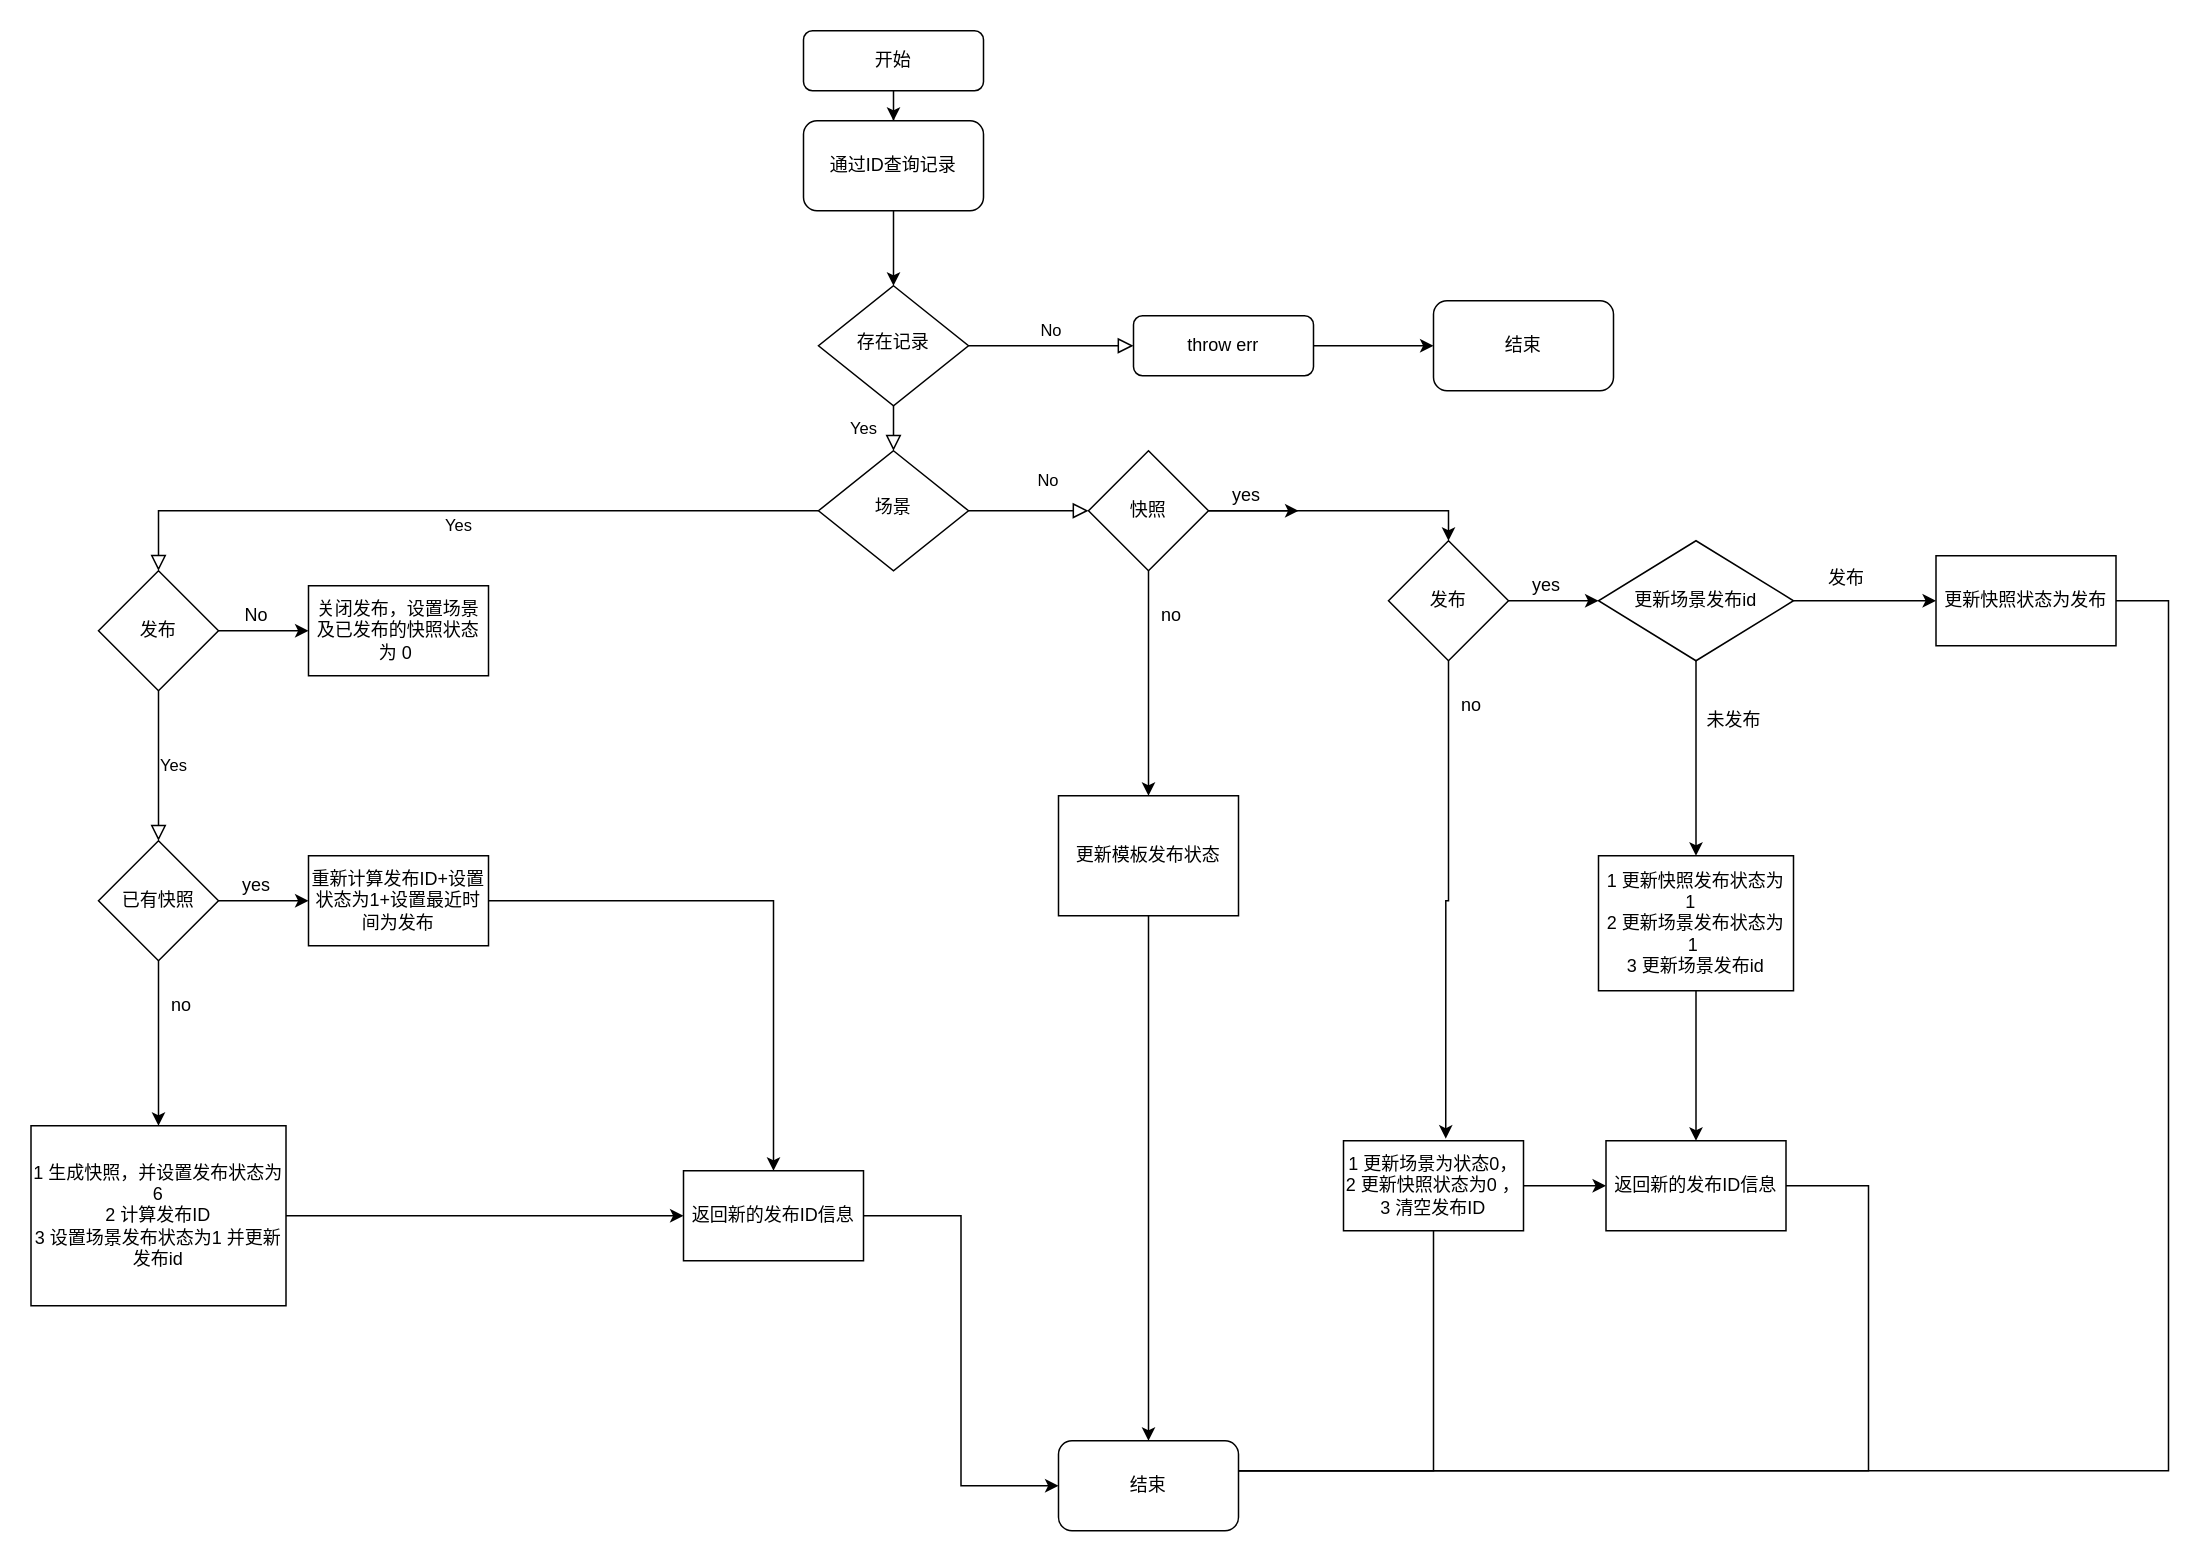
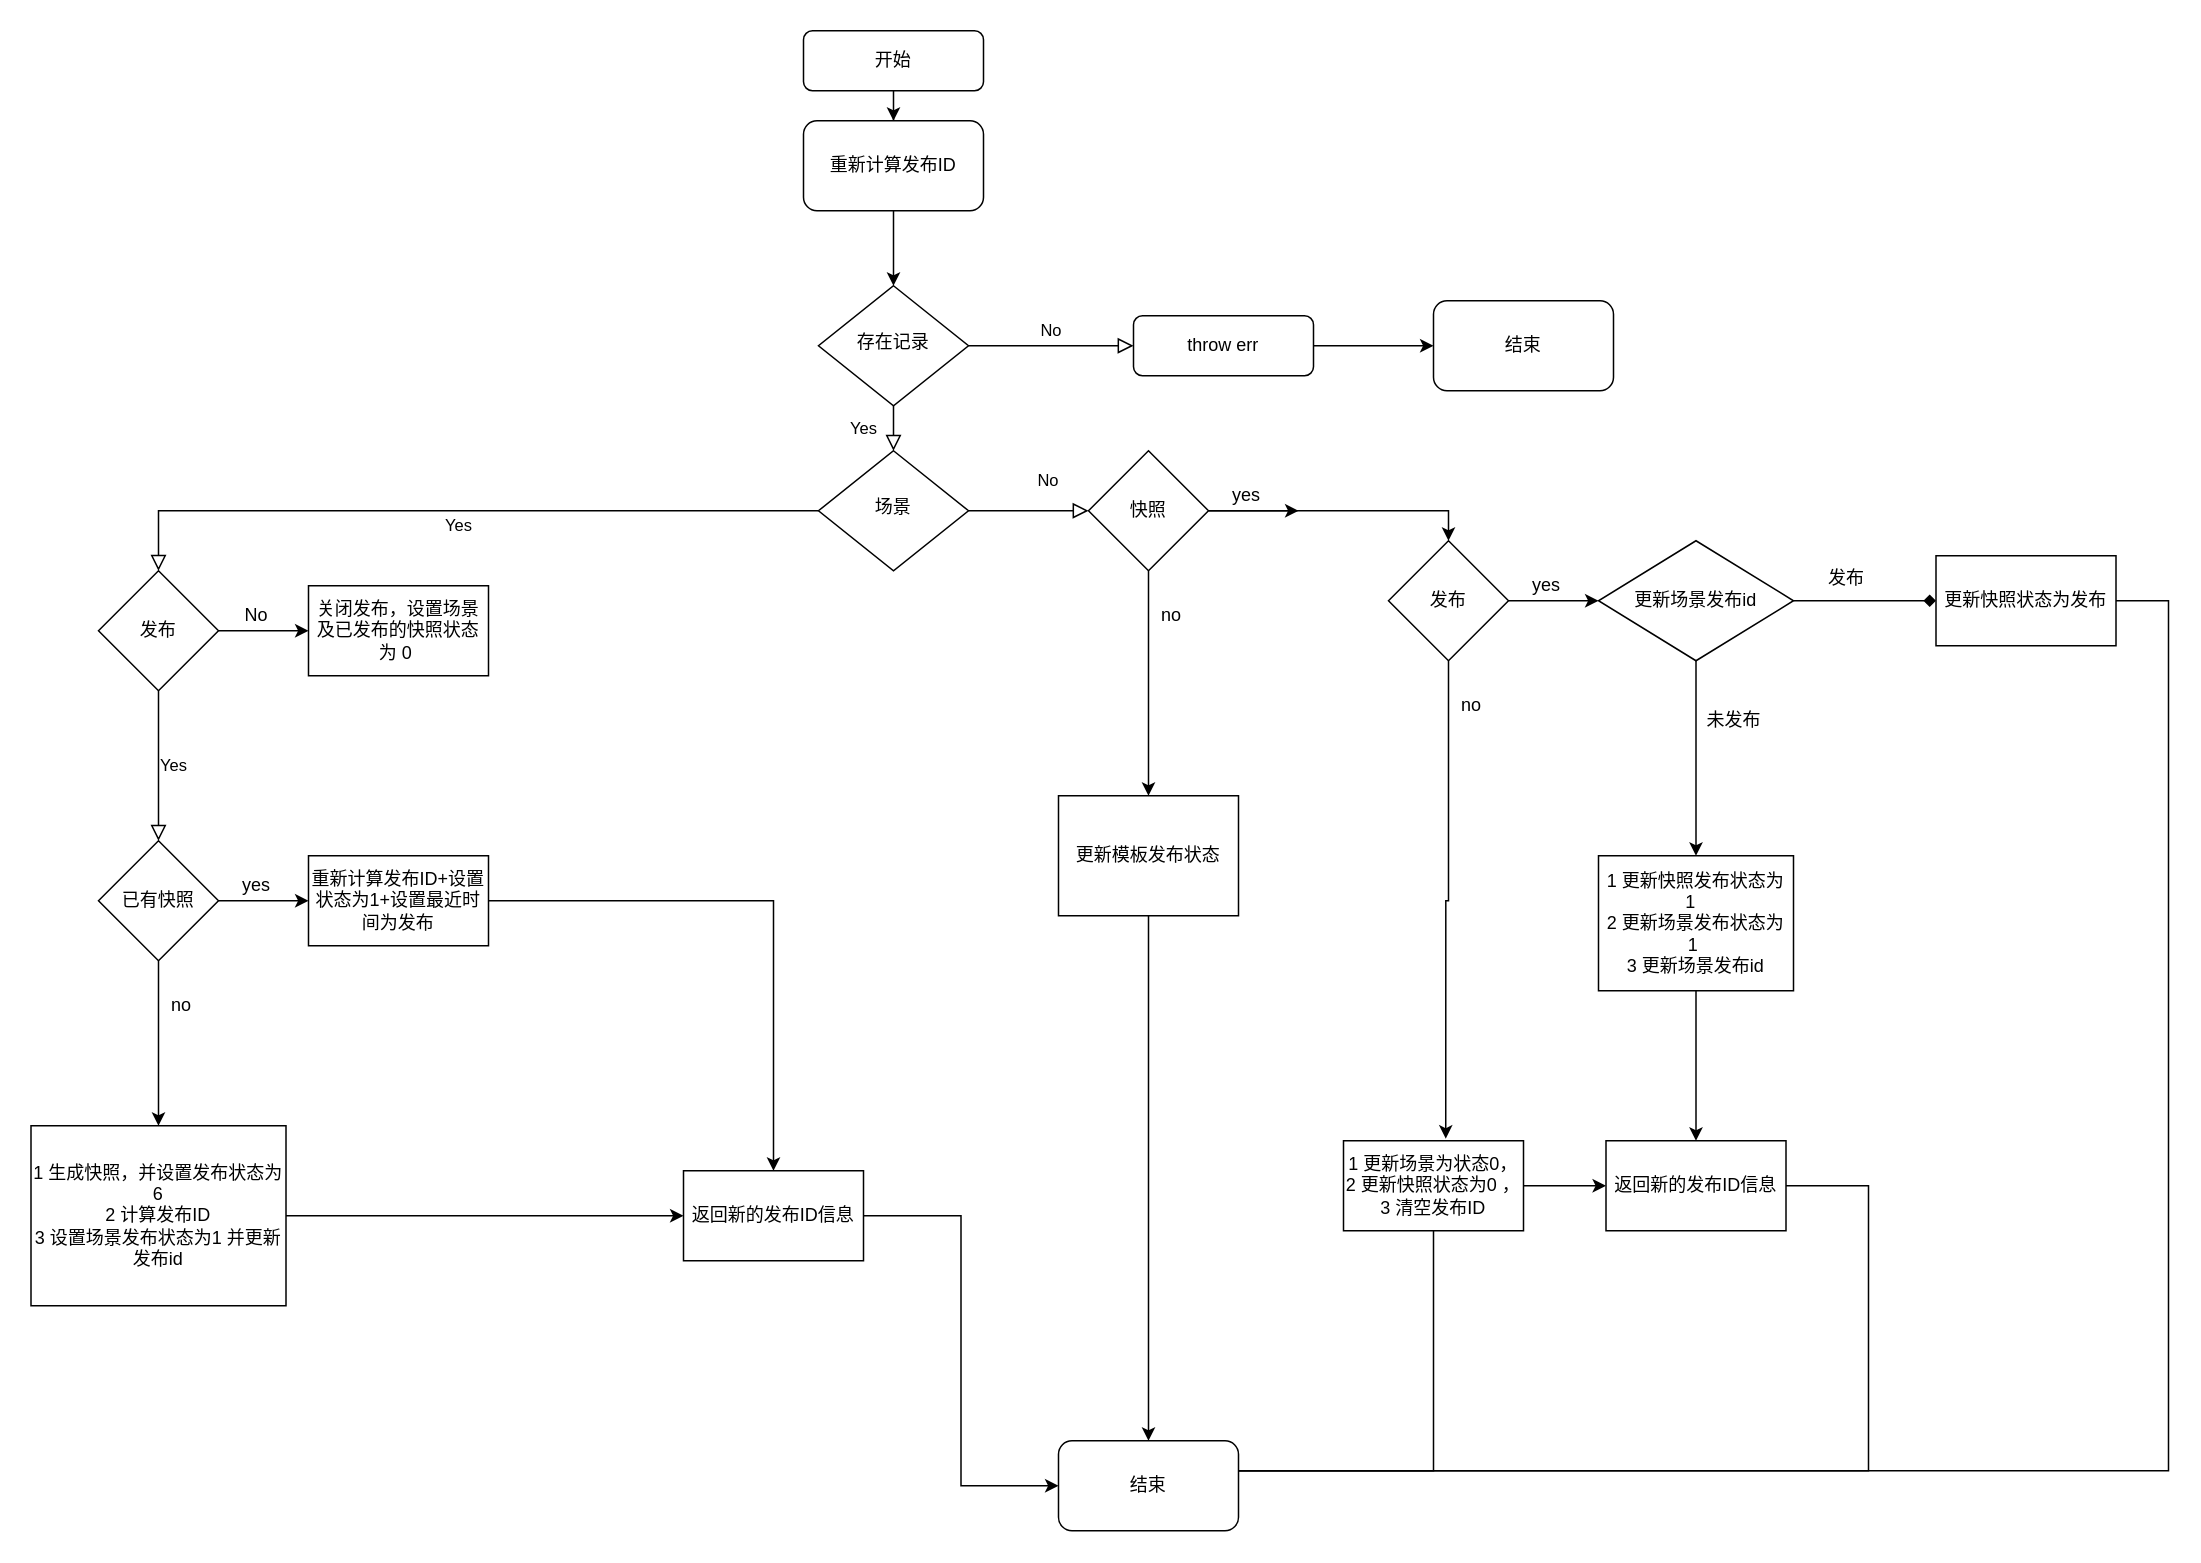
(893, 166) -> (893, 166)
(1924, 601) -> (1923, 601)
